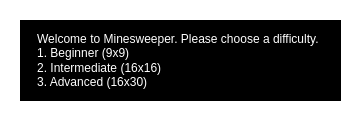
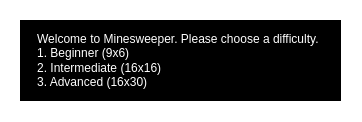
(187, 61) -> (187, 61)
